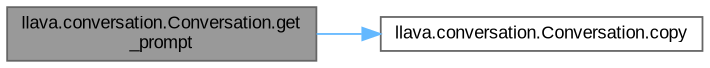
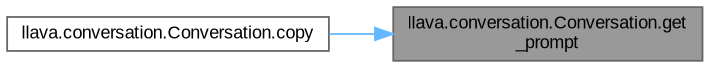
(339, 34) -> (352, 34)
